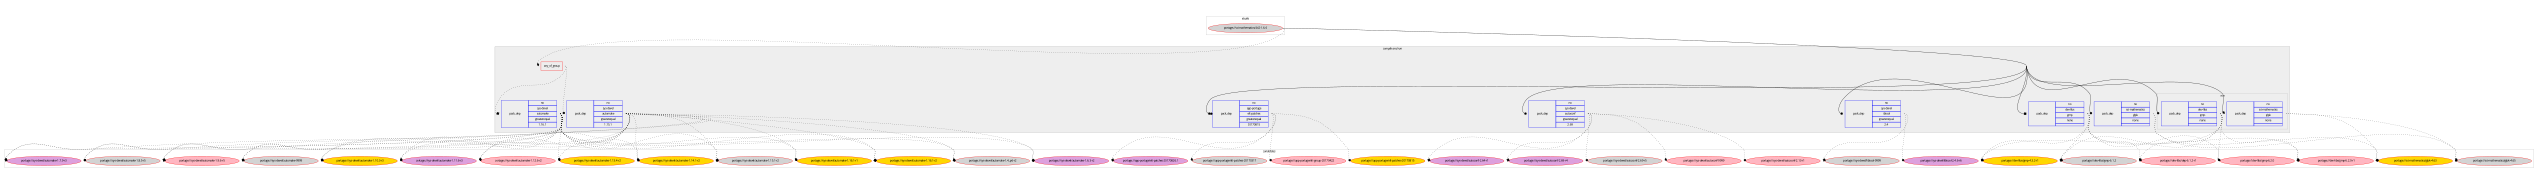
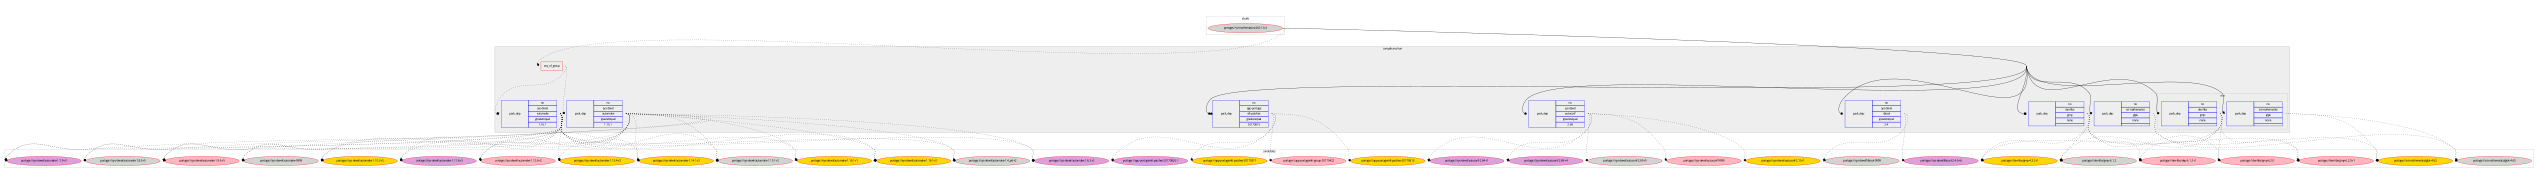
(1230, 161) -> (1230, 161)
(1783, 161) -> (1783, 161)
